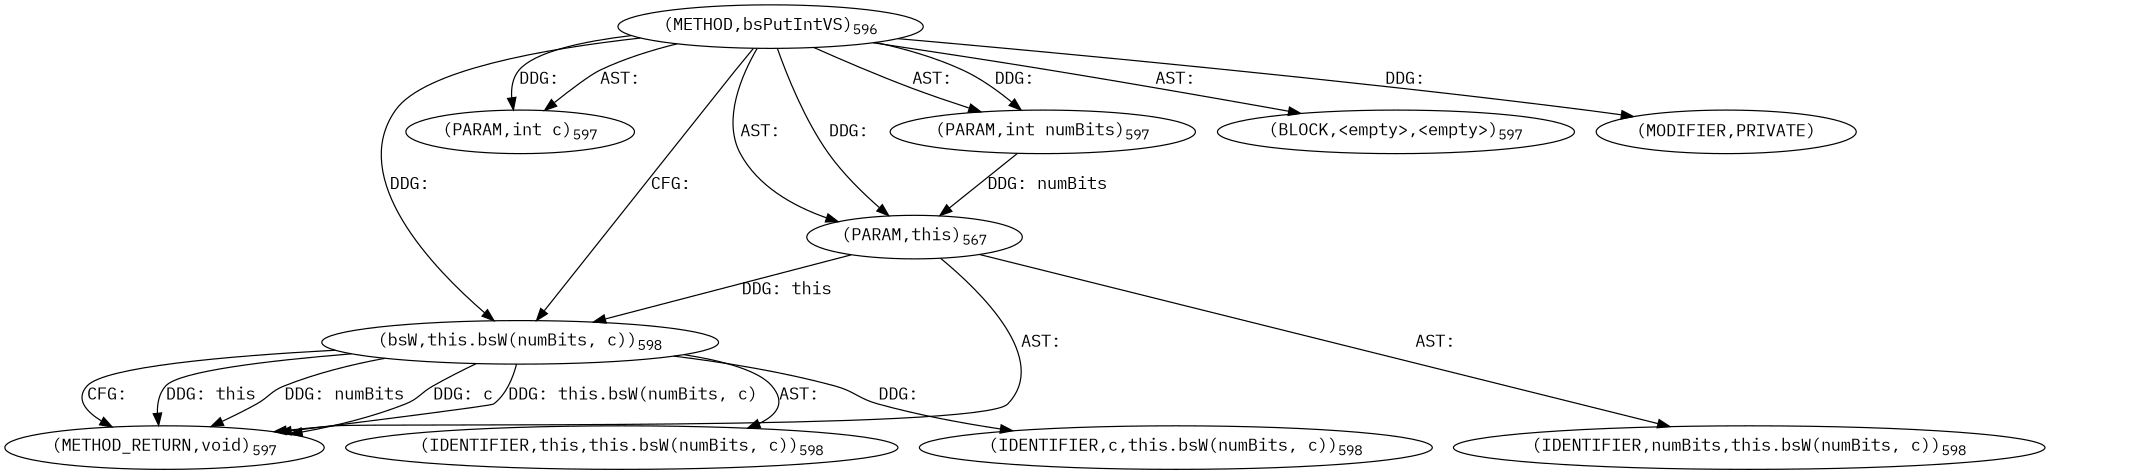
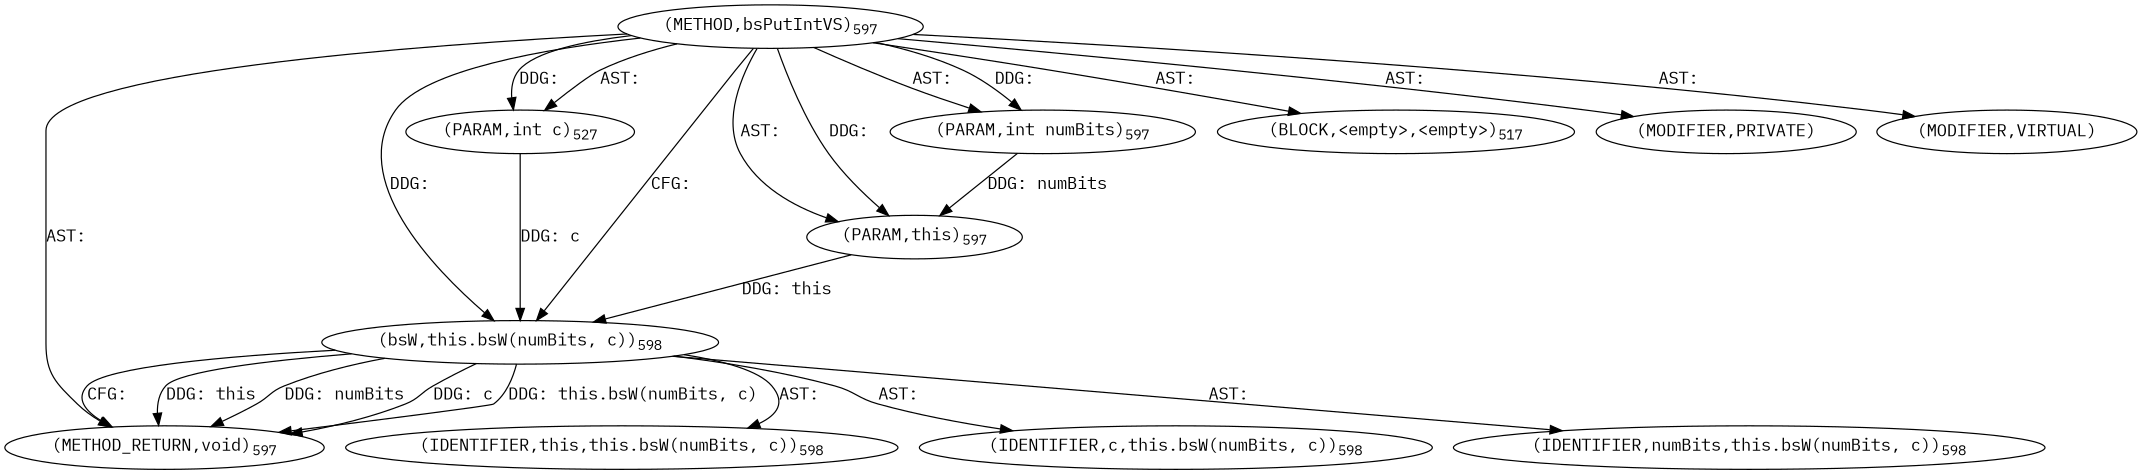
(866, 25) -> (866, 25)
(1411, 79) -> (1411, 79)
(586, 130) -> (586, 130)
(1511, 130) -> (1511, 130)
none -> (2007, 132)
none -> (520, 231)
(975, 235) -> (975, 235)
(1319, 339) -> (1111, 393)
(904, 395) -> (904, 395)
(737, 423) -> (174, 77)
